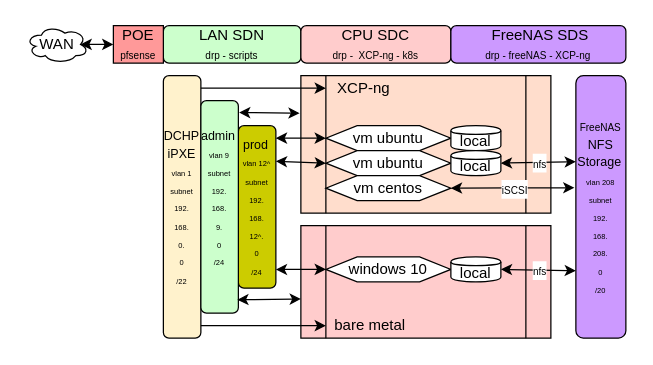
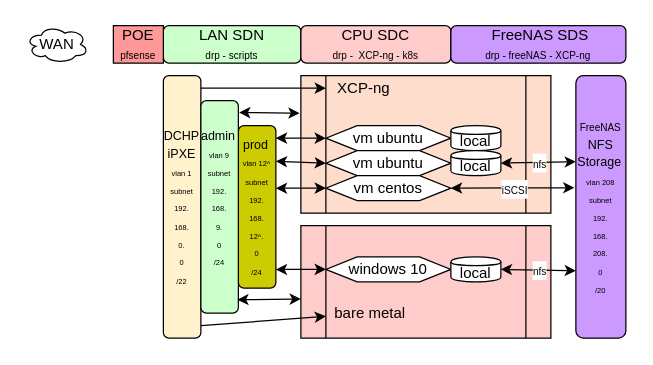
(97, 44) -> none
none -> (301, 188)
(369, 326) -> (369, 313)
